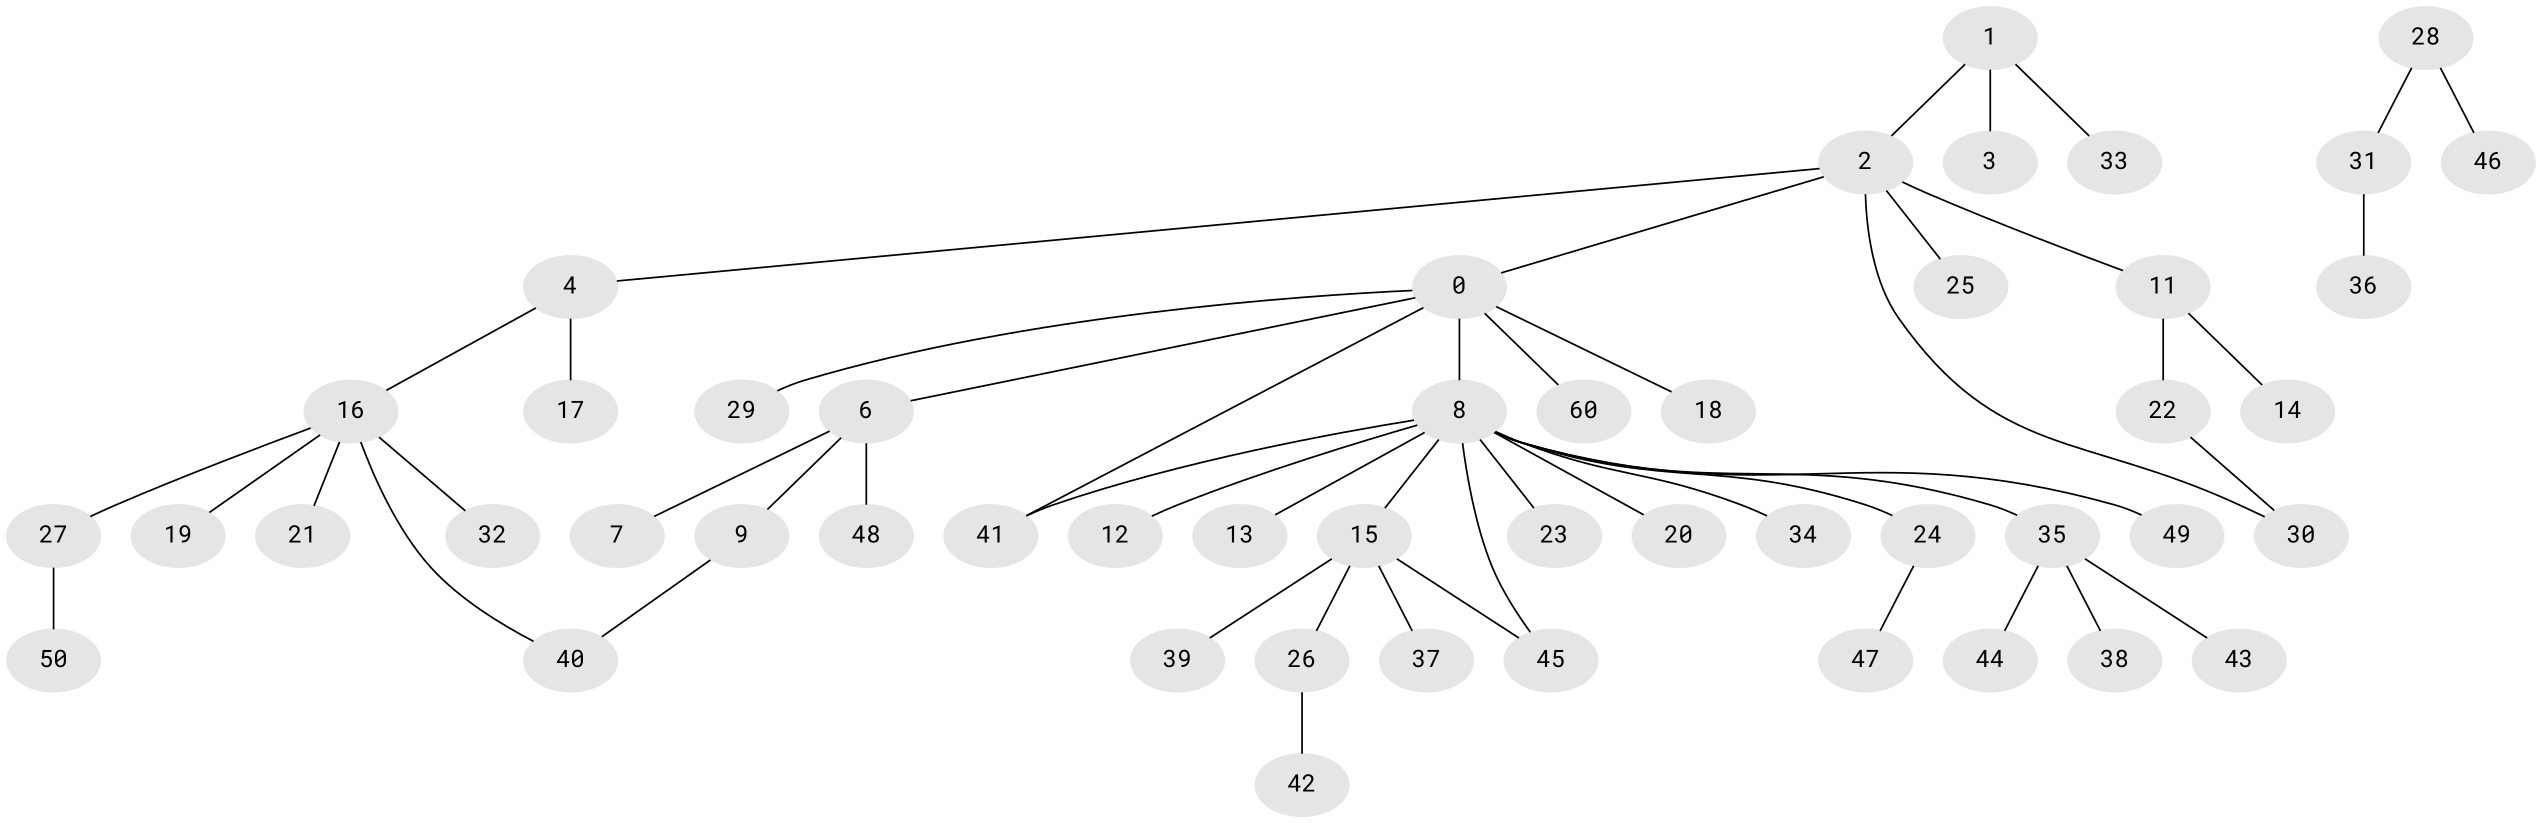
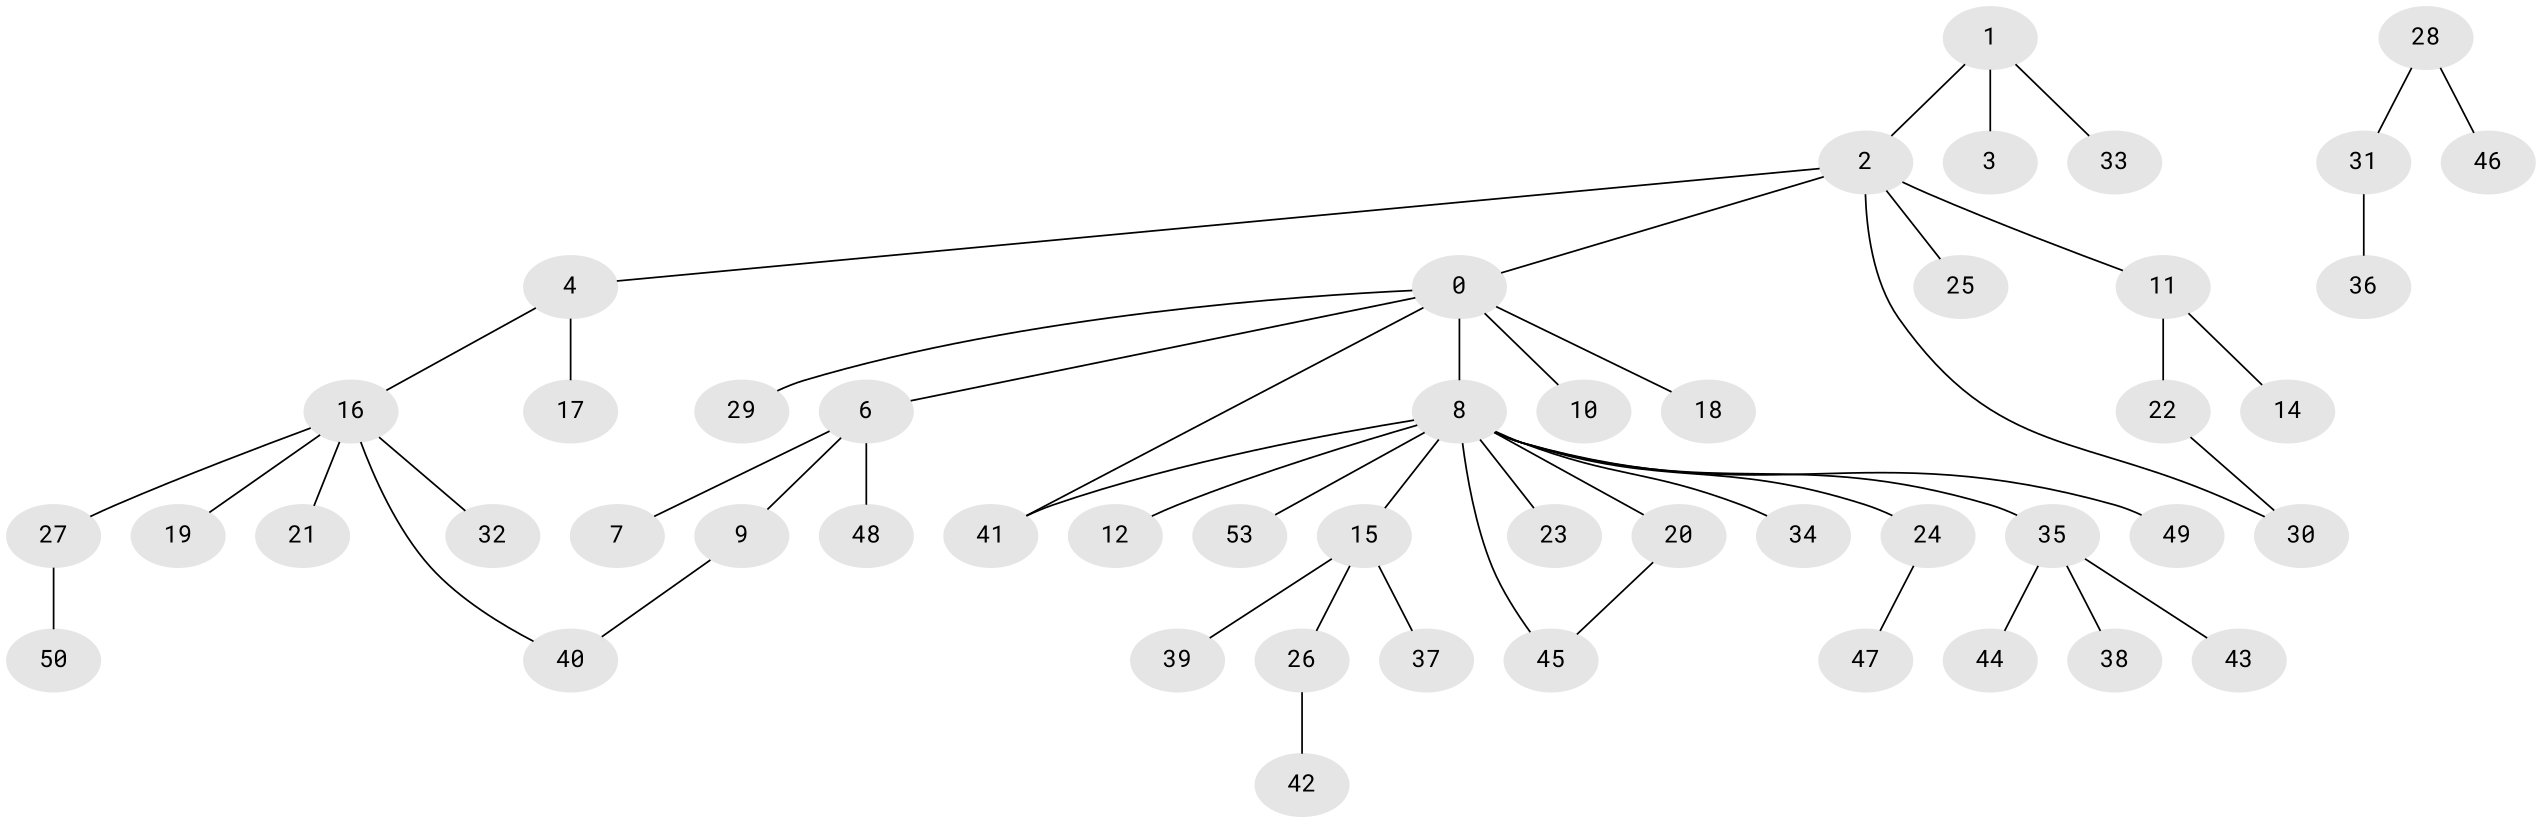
(1584, 412) -> (1584, 412)
(1240, 536) -> (1240, 536)
(1458, 598) -> (1615, 598)
